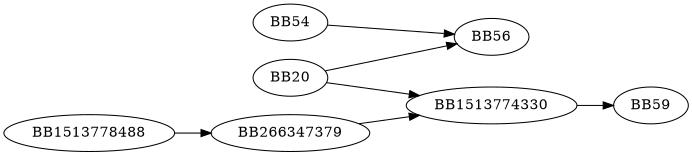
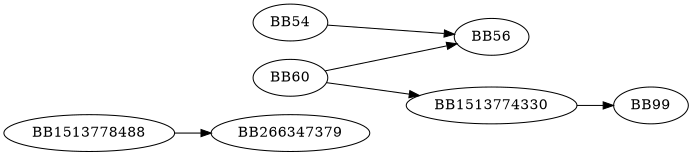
(290, 78) -> (290, 78)
(651, 105) -> (651, 105)
(384, 120) -> none
